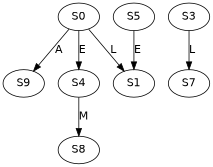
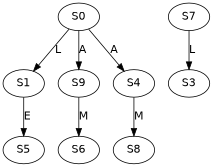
(134, 46) -> (24, 113)
(189, 46) -> (189, 46)
(83, 50) -> (114, 50)
none -> (79, 150)
